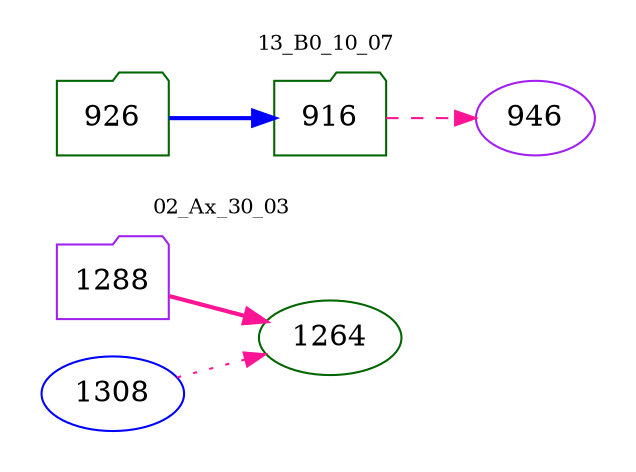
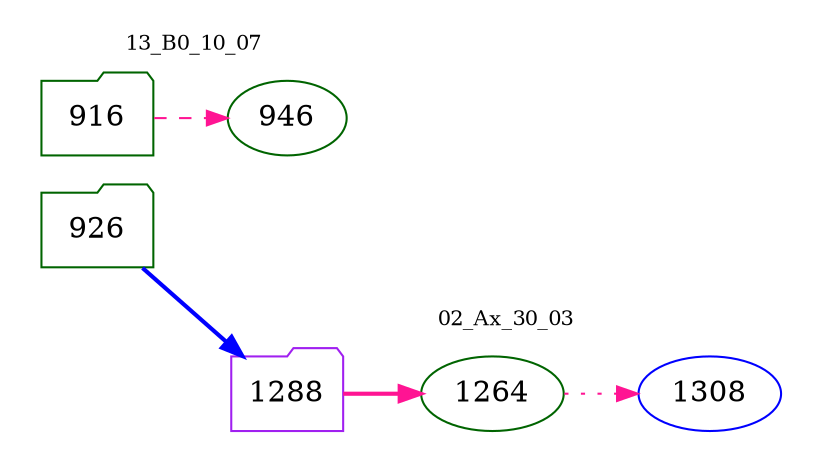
(211, 118) -> (184, 305)
(535, 118) -> (287, 118)
(211, 368) -> (591, 394)
